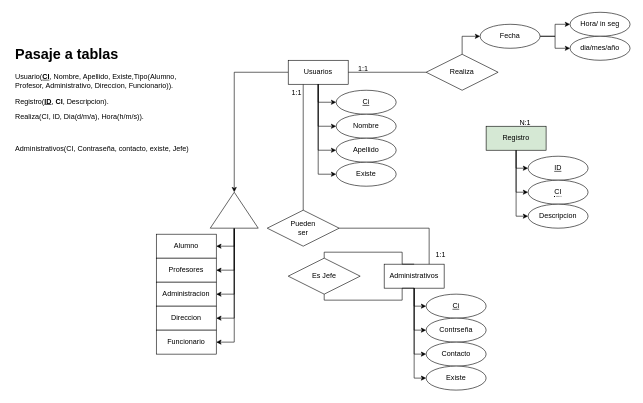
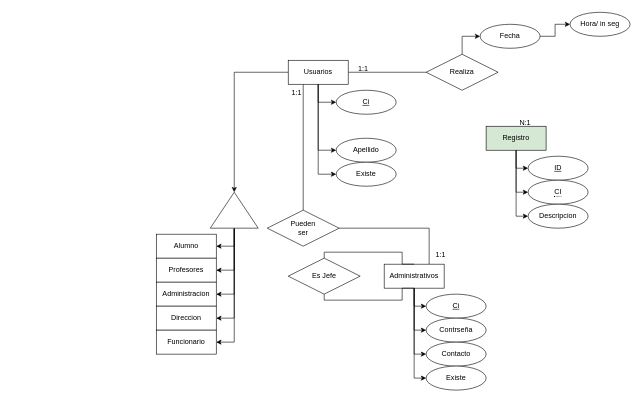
(564, 48) -> none
(600, 48) -> none
(102, 120) -> none
(330, 126) -> none
(366, 126) -> none
